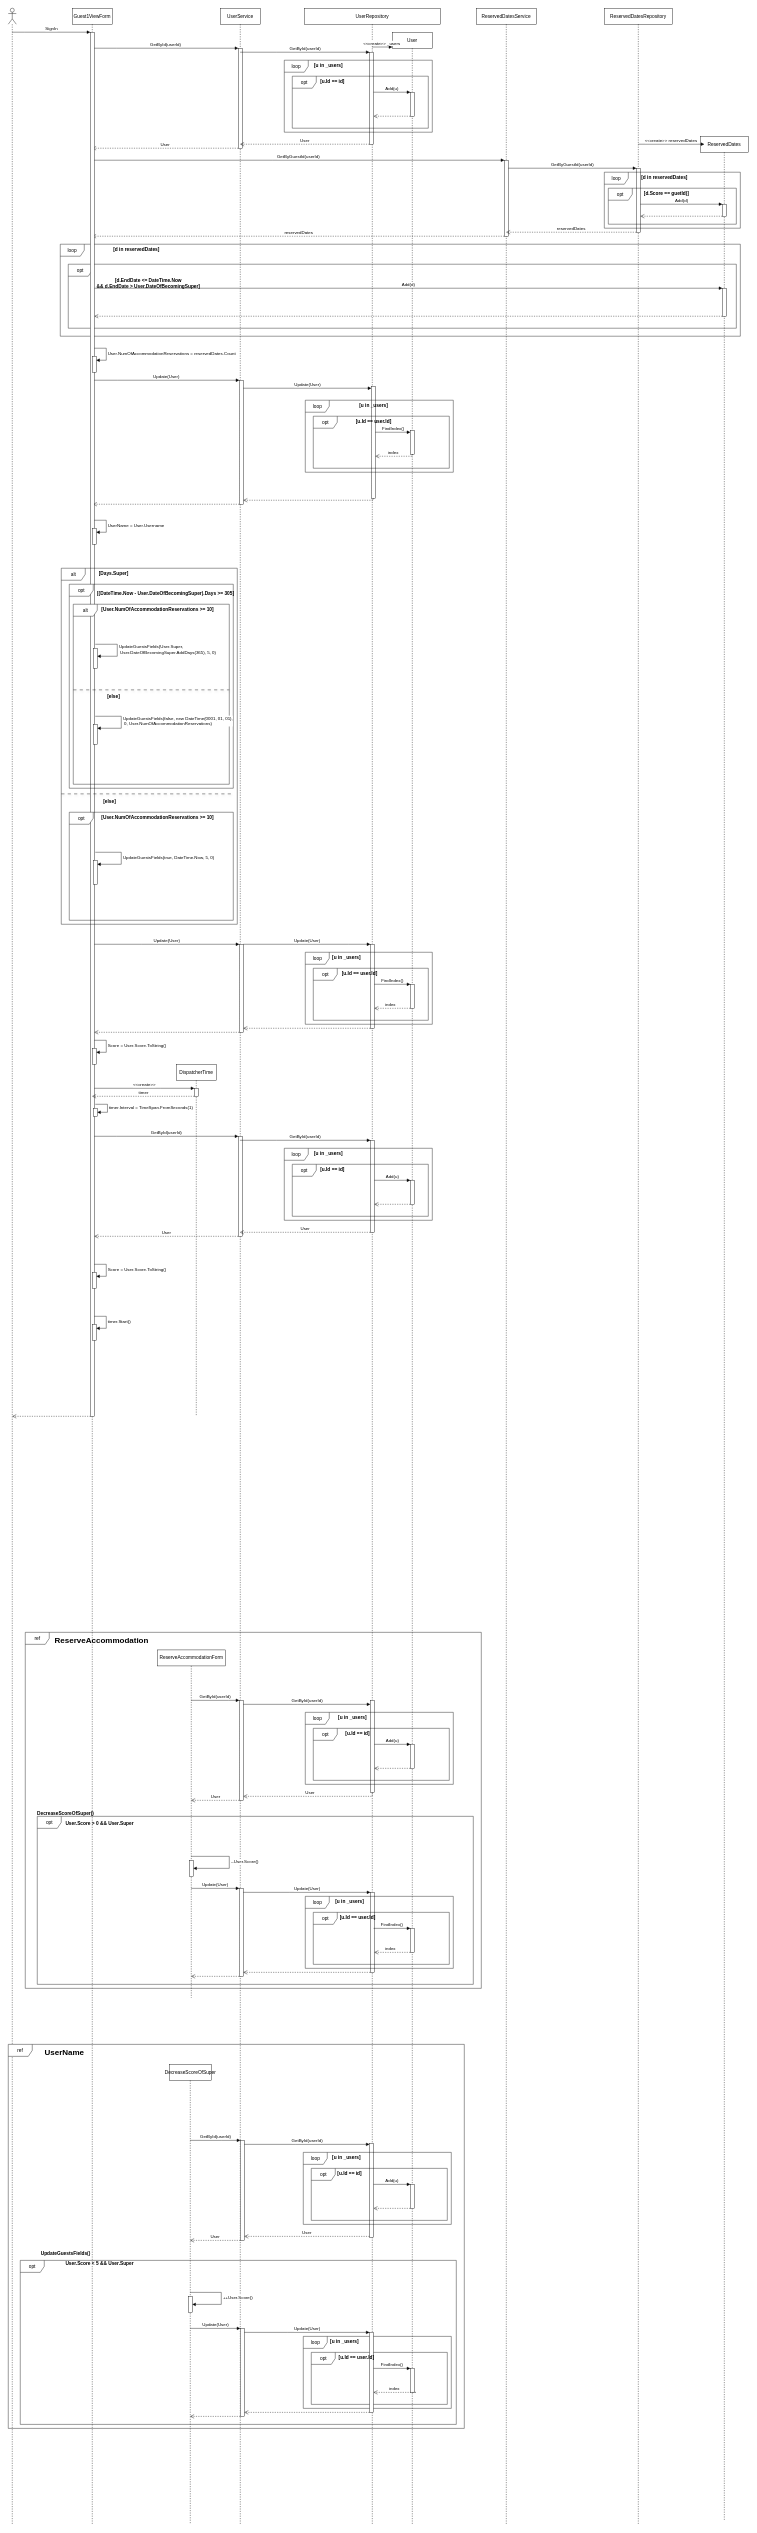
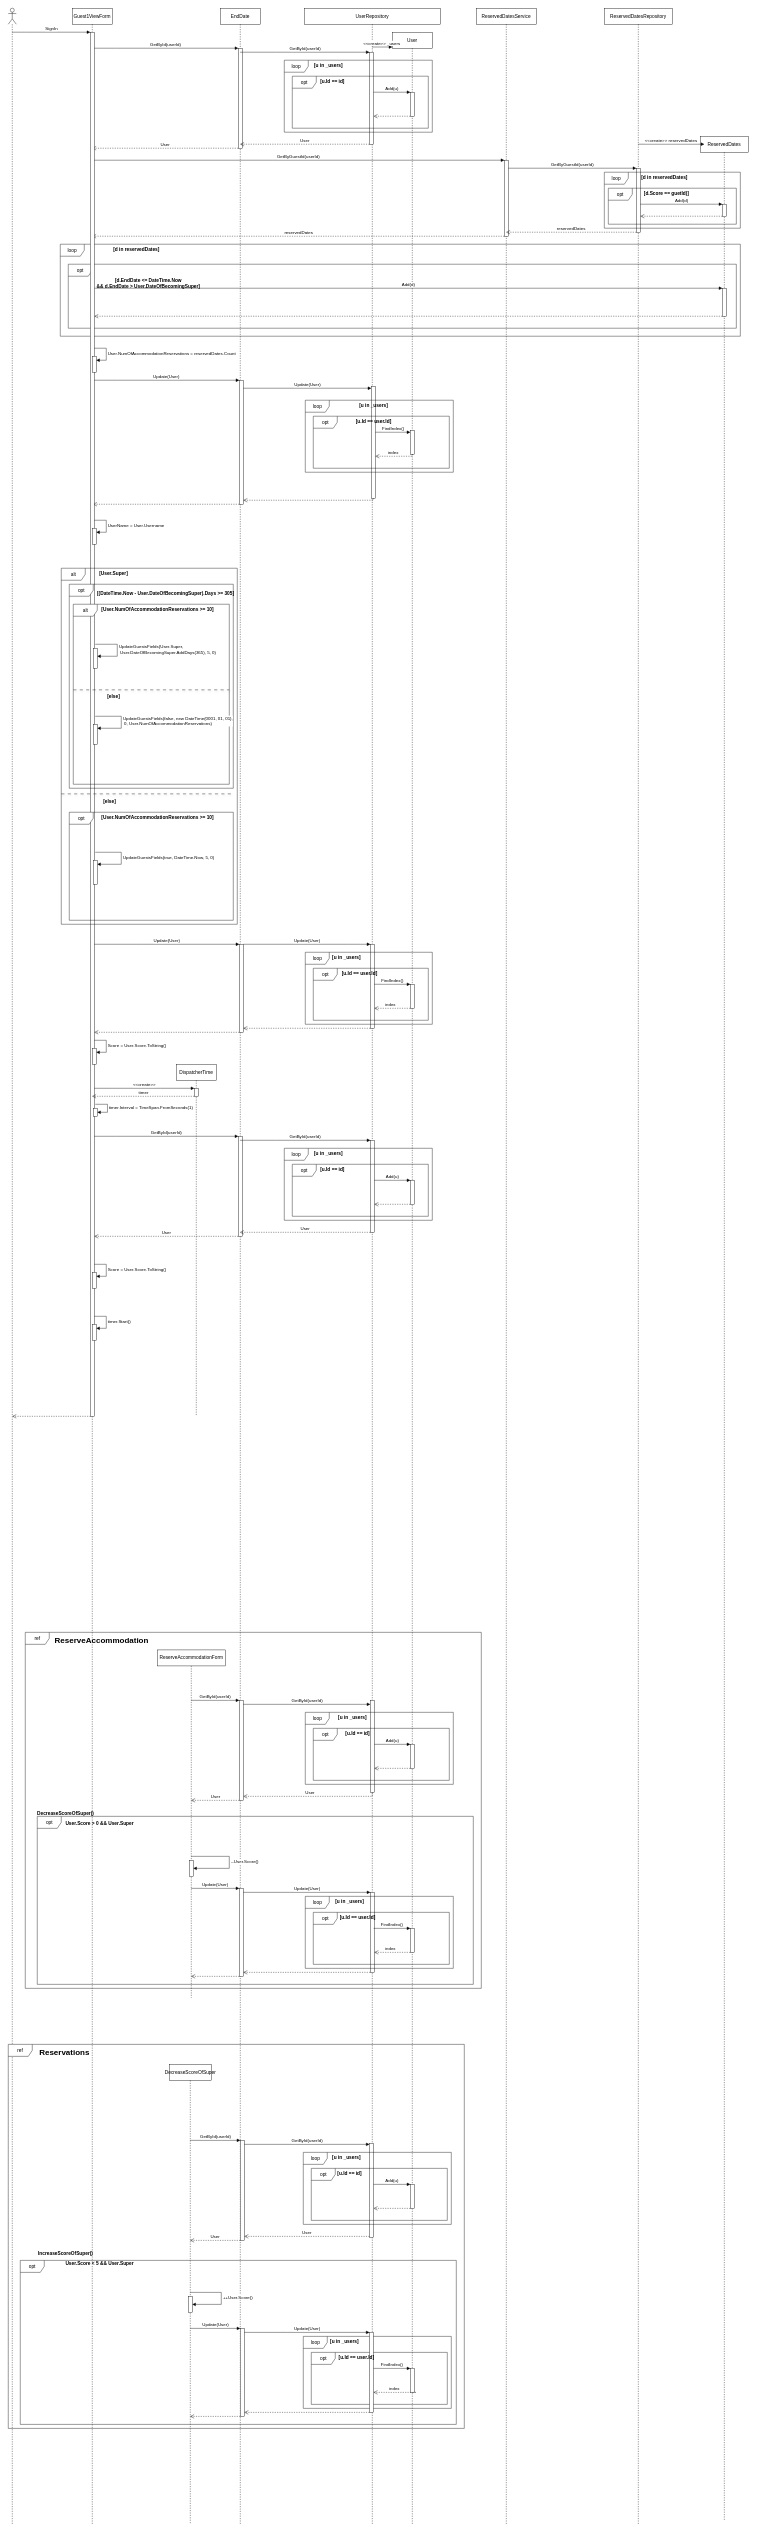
(240, 16) -> (240, 16)
(114, 573) -> (114, 573)
(64, 2052) -> (64, 2052)
(66, 2253) -> (66, 2253)
